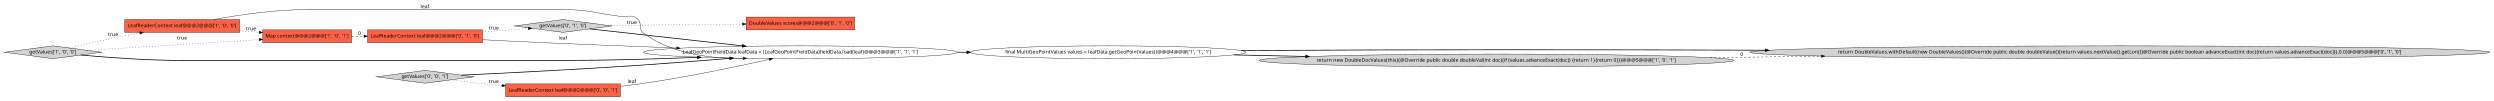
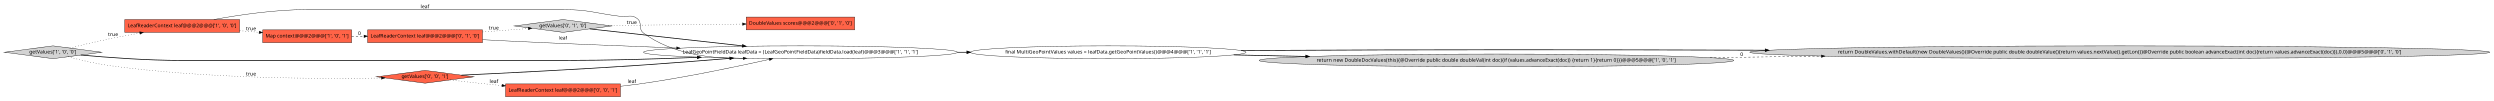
(173, 45) -> (224, 76)
(425, 77) -> (425, 77)
(494, 82) -> (494, 82)
